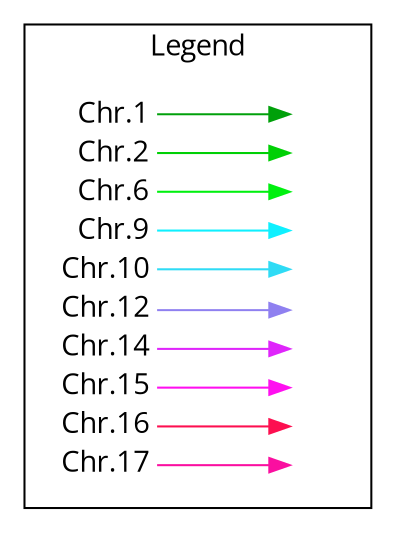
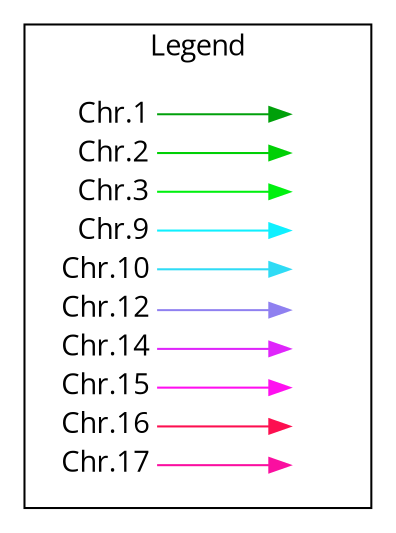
(114, 192) -> (114, 192)
